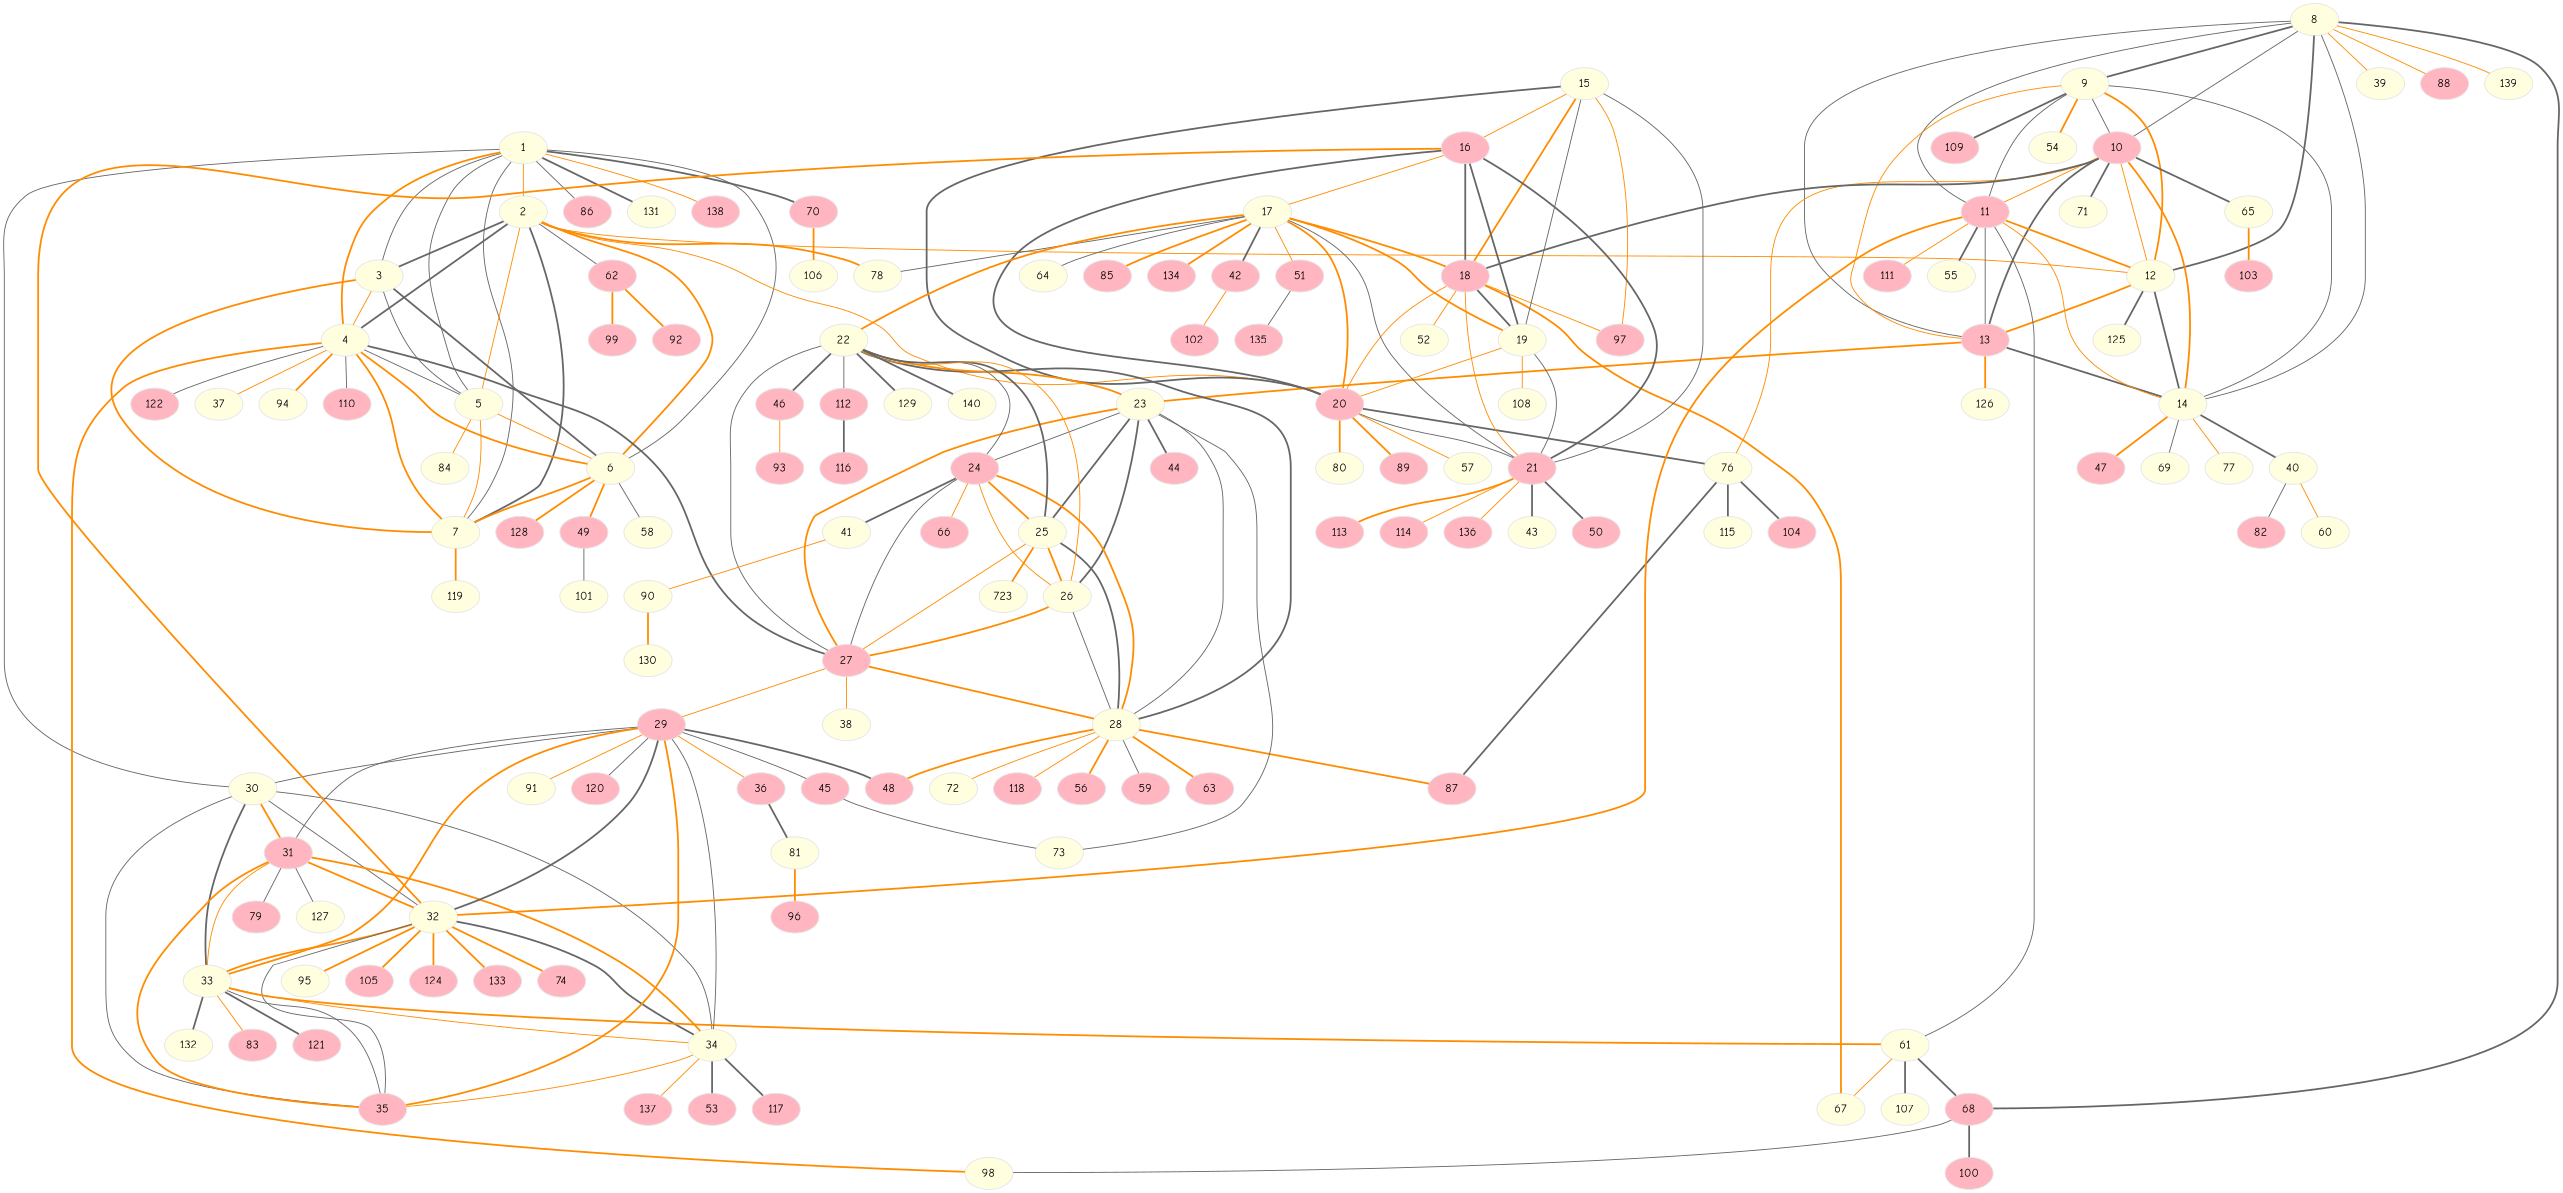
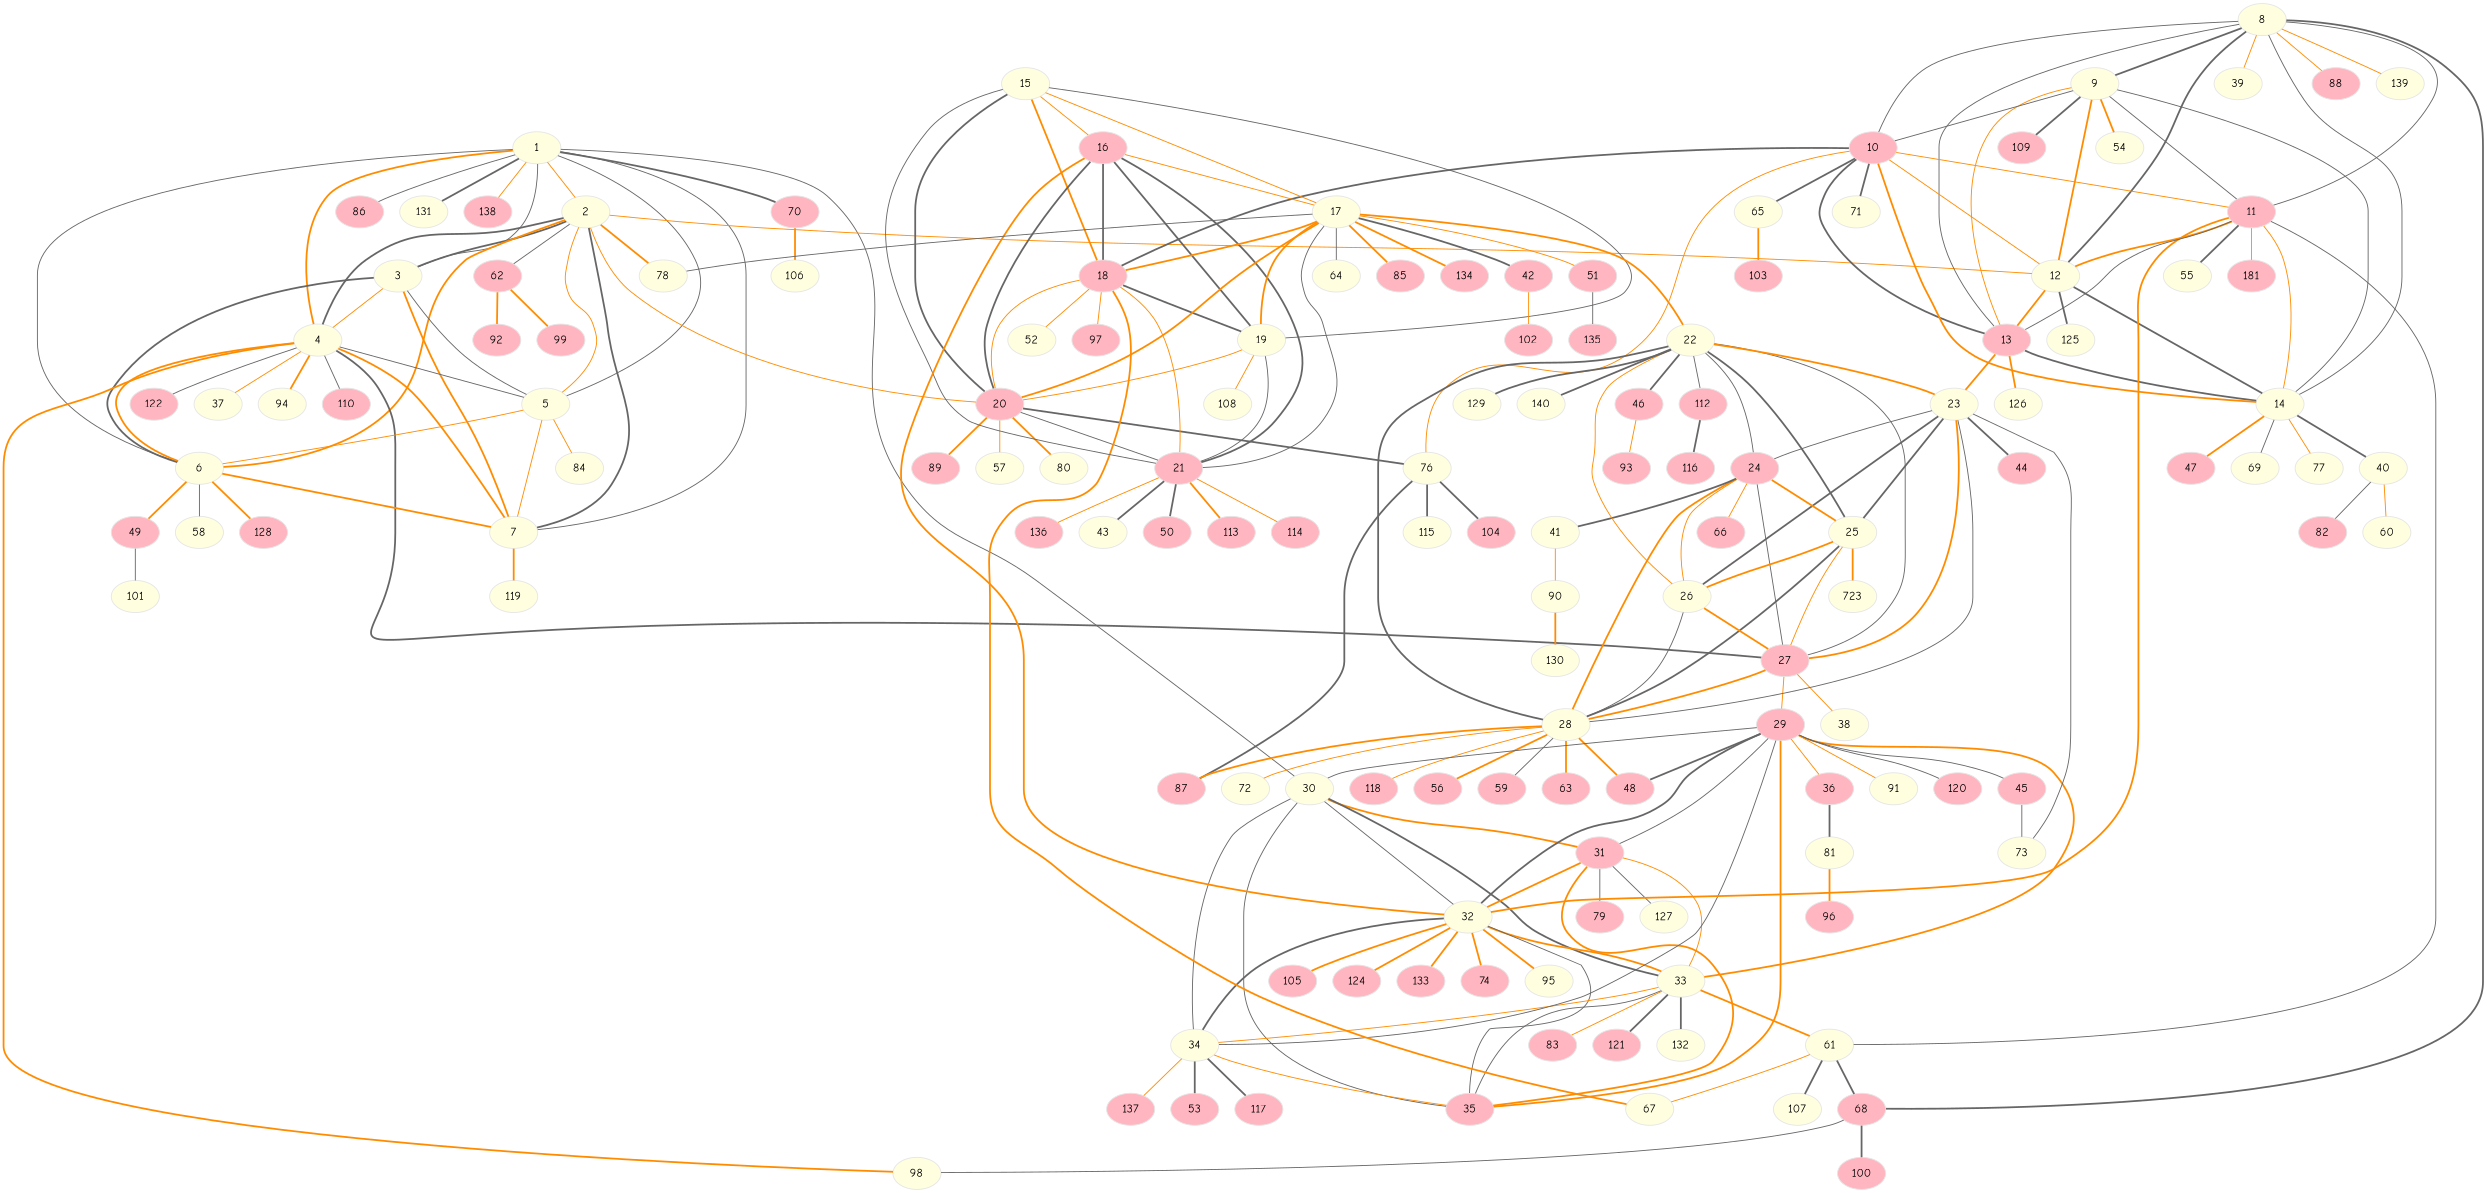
(1626, 208) -> (1181, 148)
(1887, 276) -> (2252, 276)
(530, 918) -> none
